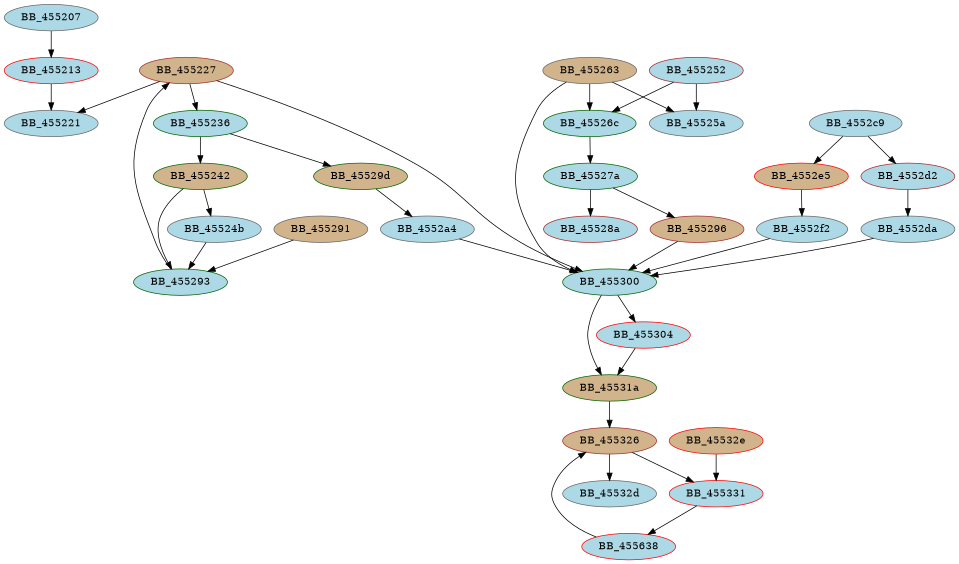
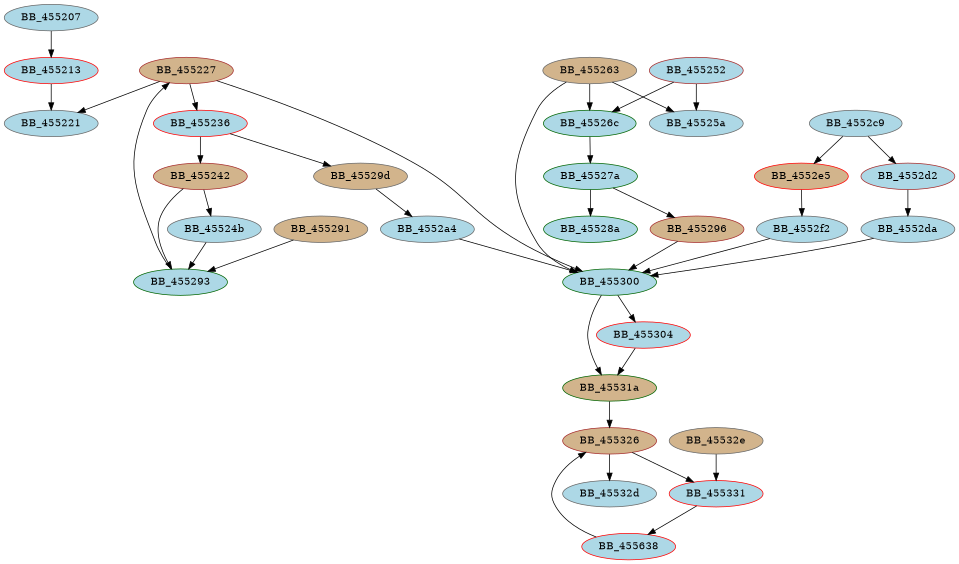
(200, 123) -> (200, 123)
(200, 176) -> (200, 176)
(361, 176) -> (361, 176)
(590, 229) -> (590, 229)
(716, 441) -> (716, 441)
